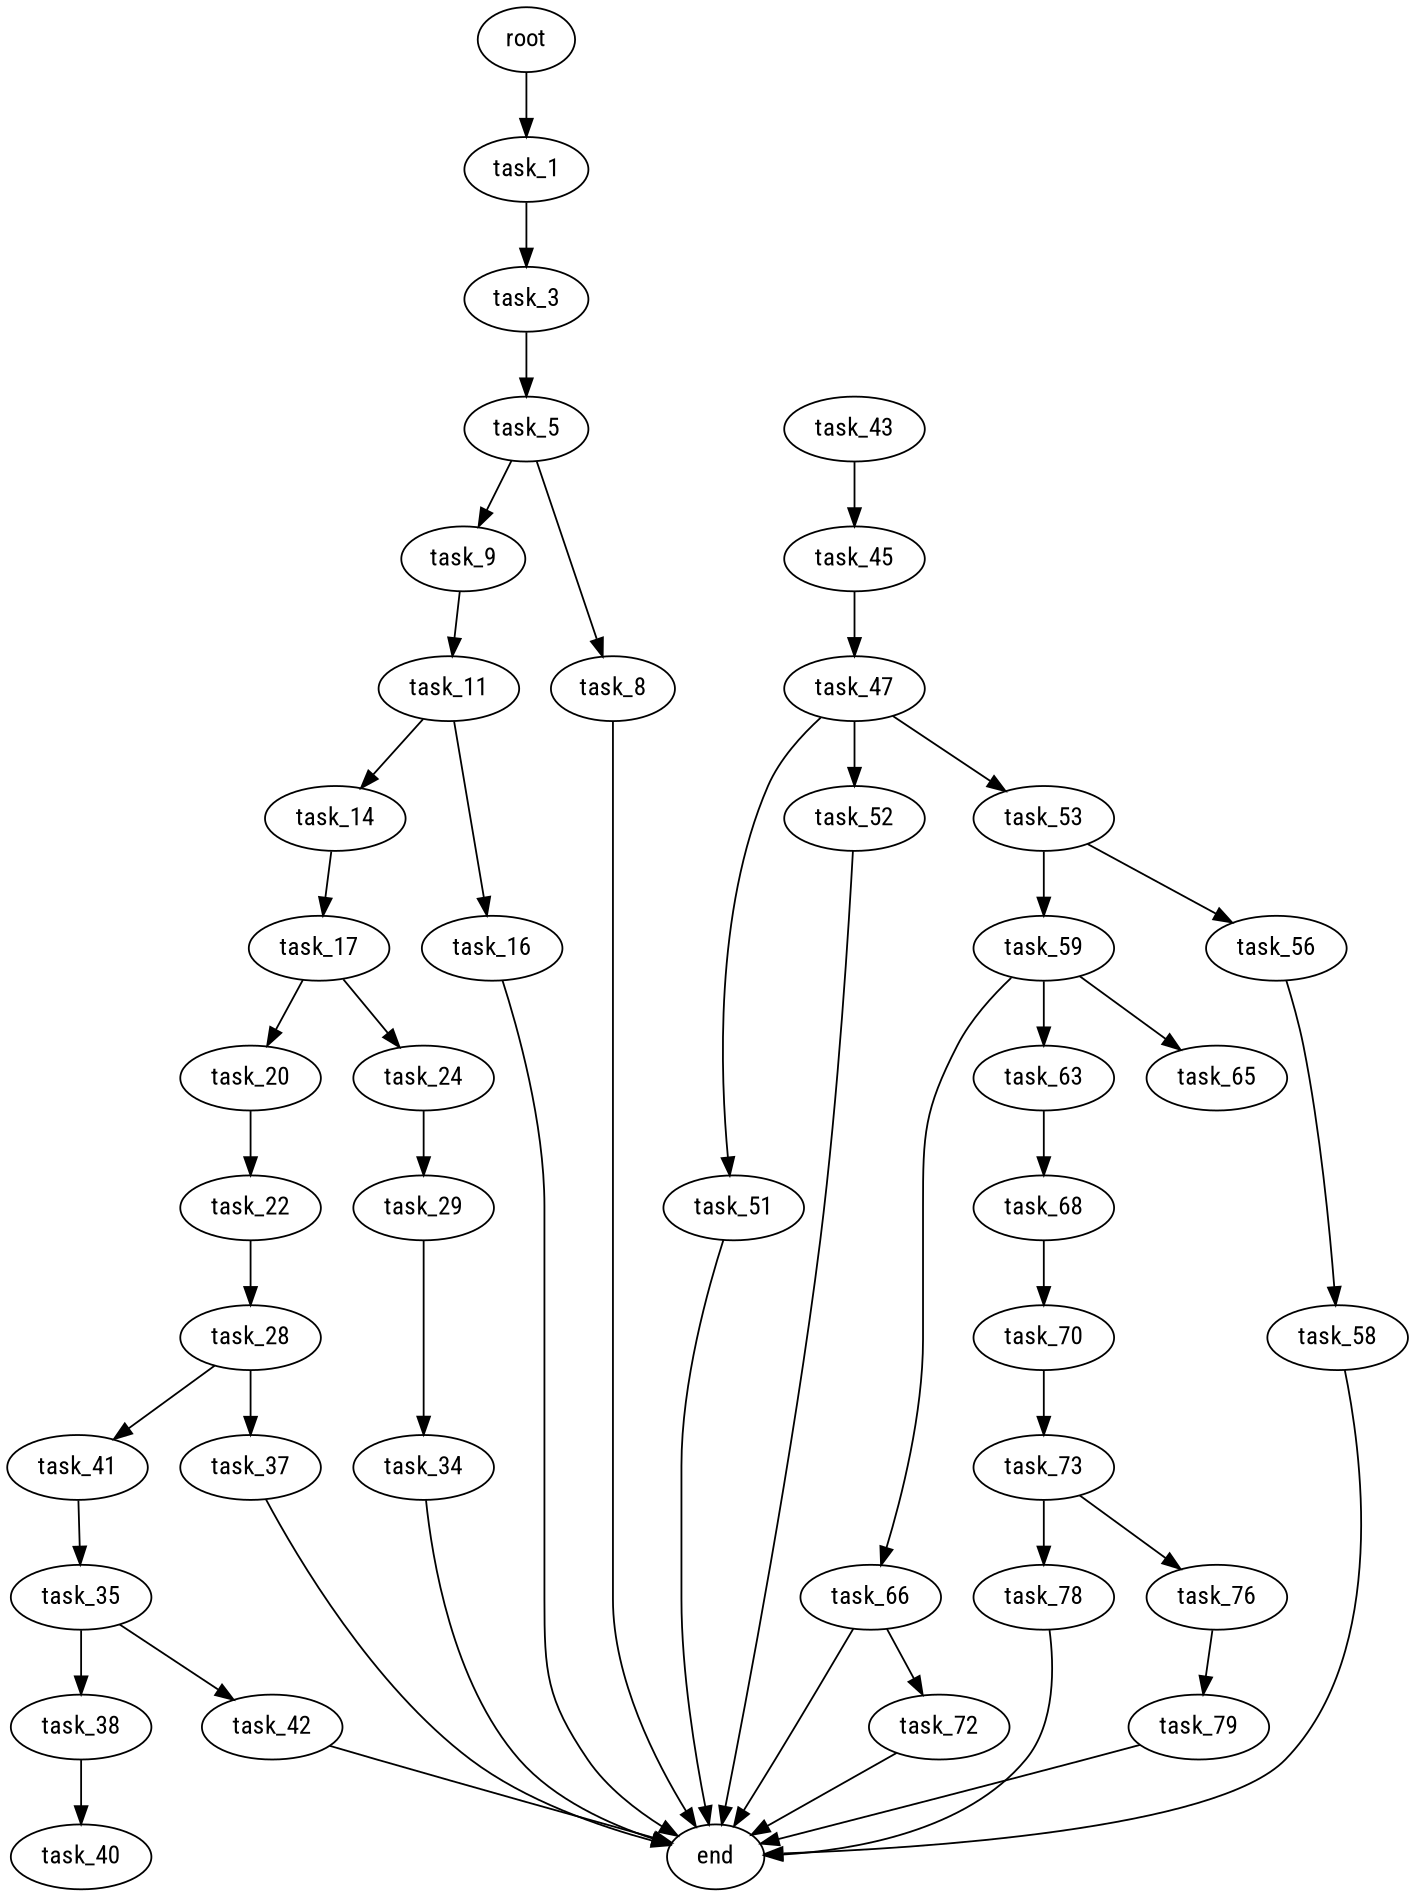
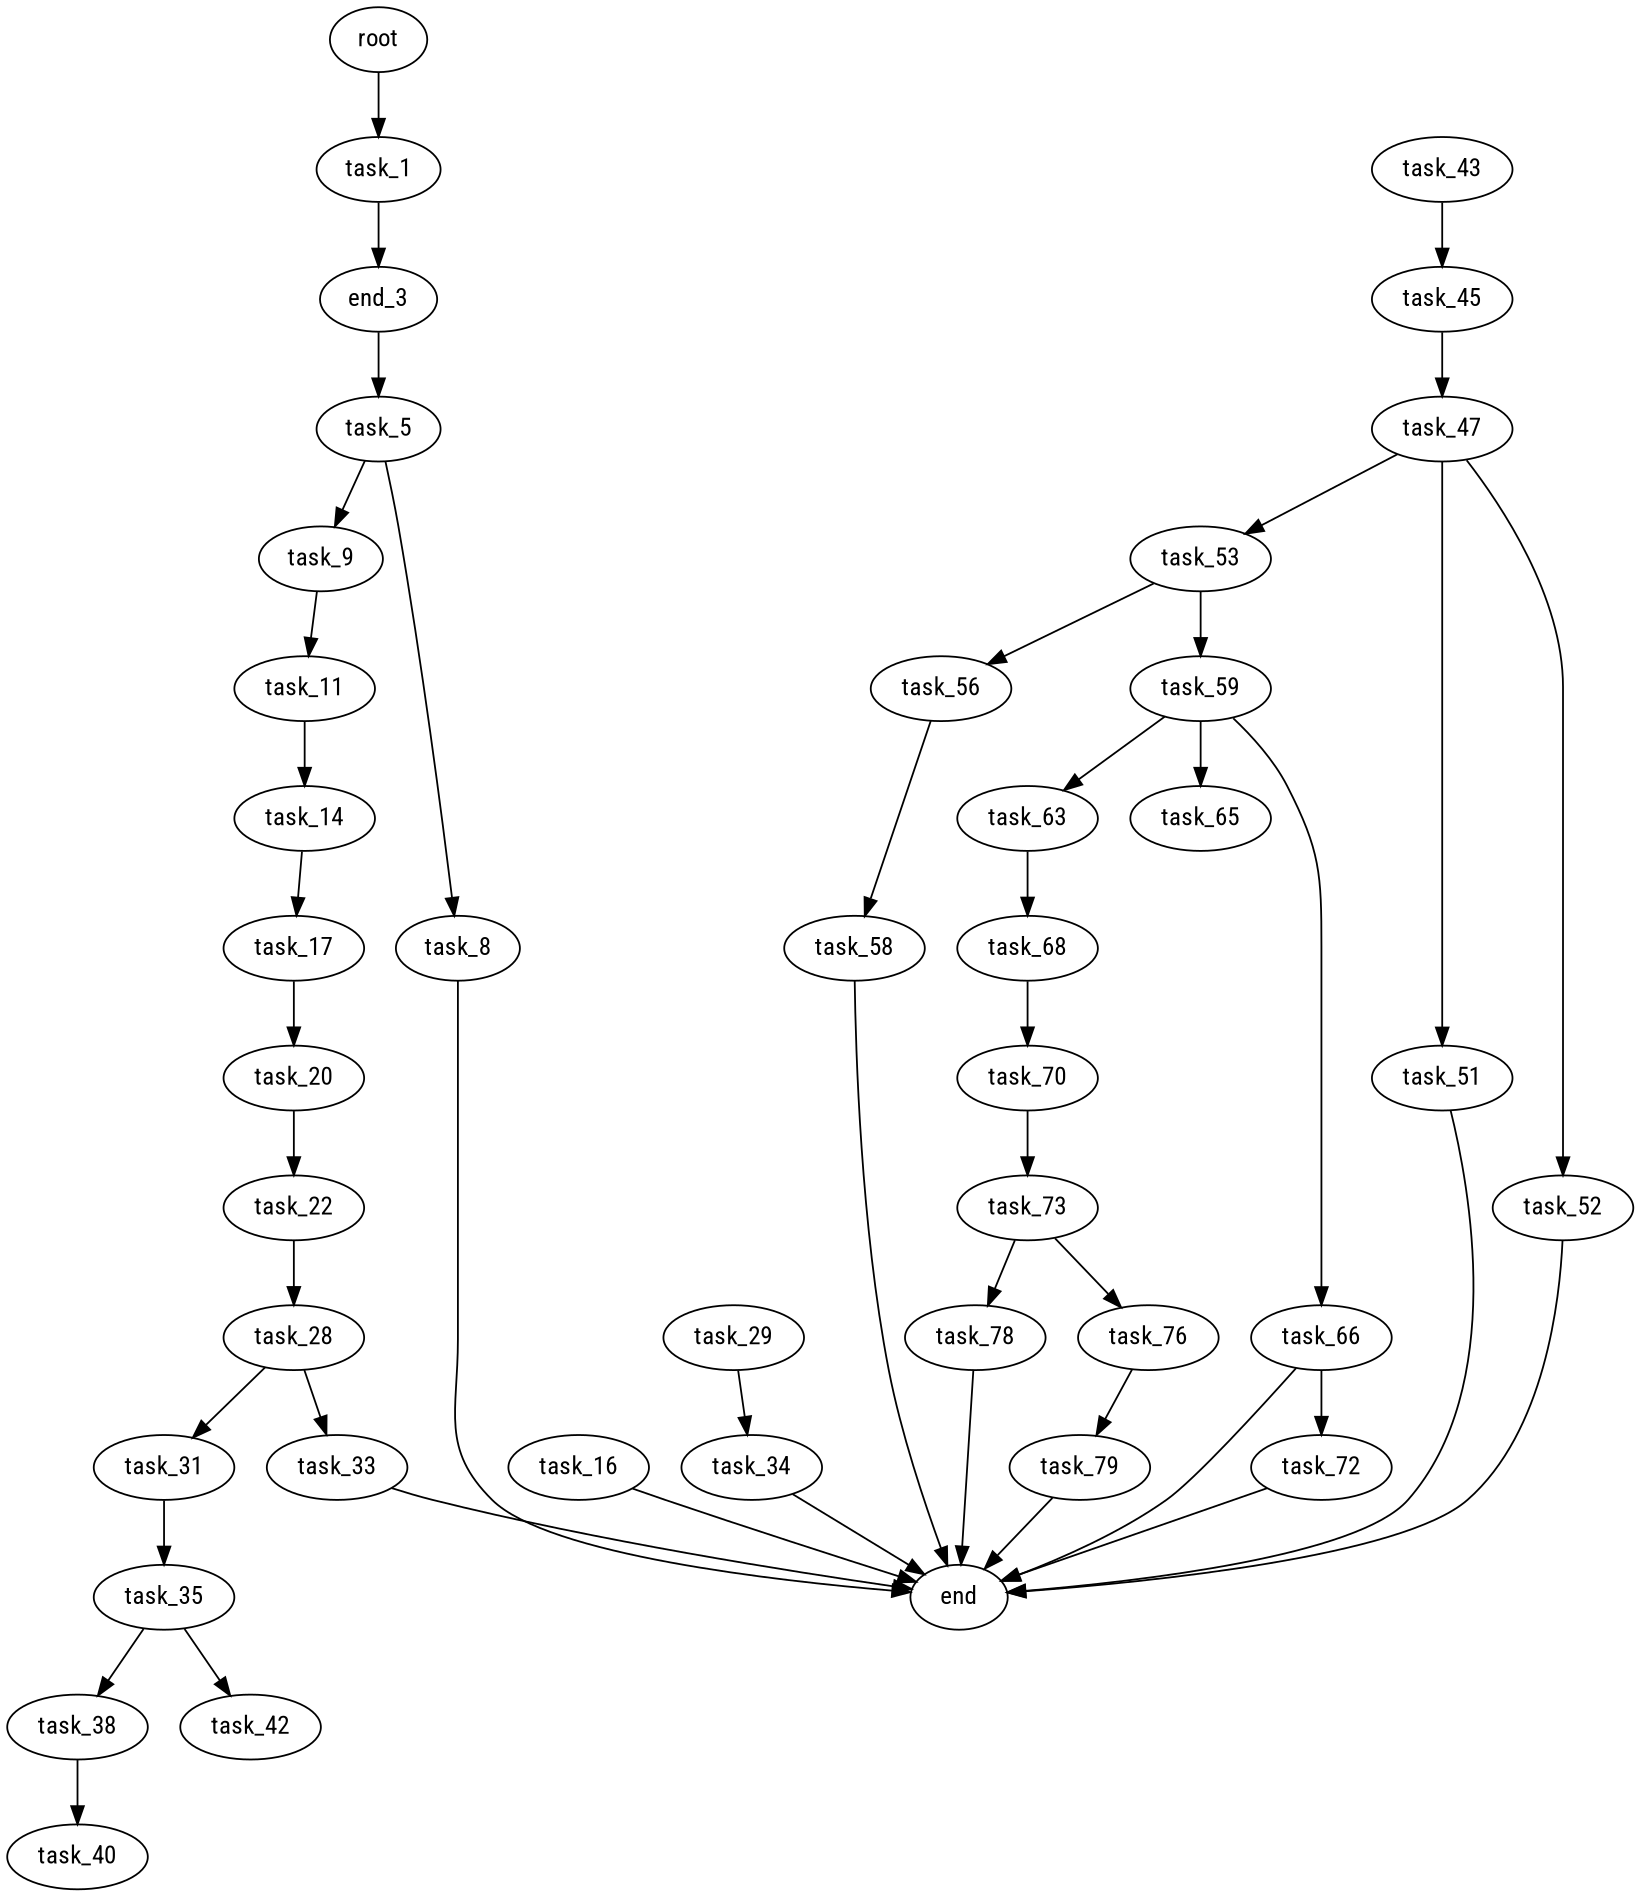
(526, 299) -> (379, 299)
(469, 809) -> none
(424, 1078) -> none
(78, 1467) -> (164, 1467)
(251, 1467) -> (337, 1467)
(492, 1792) -> none
